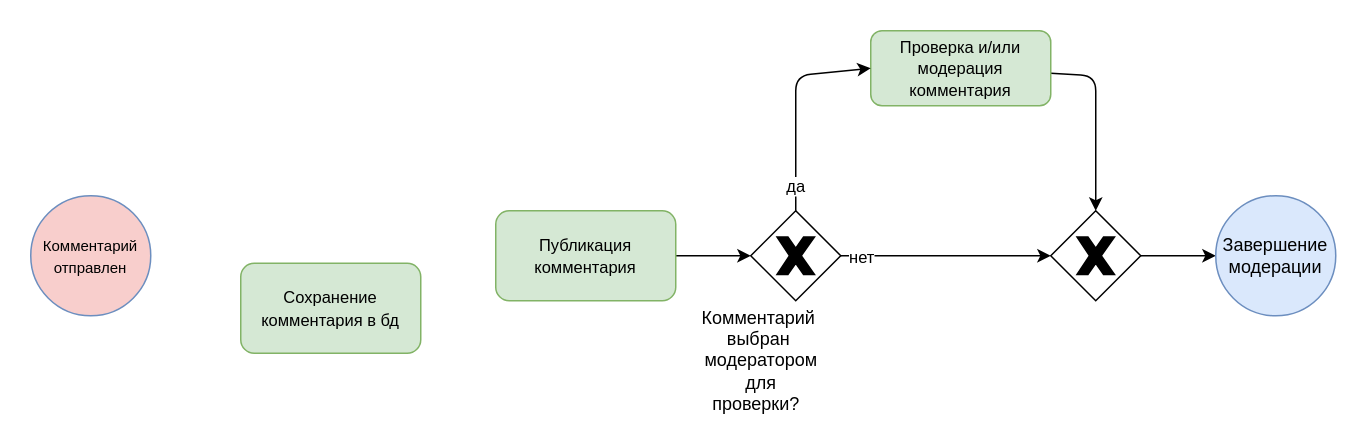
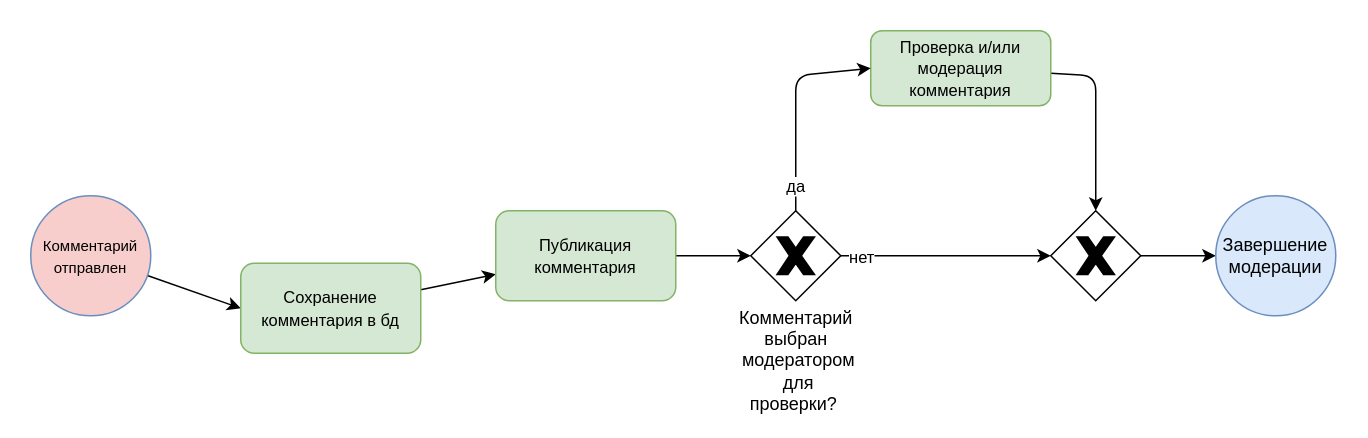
none -> (453, 283)
none -> (189, 290)
(758, 361) -> (796, 361)
